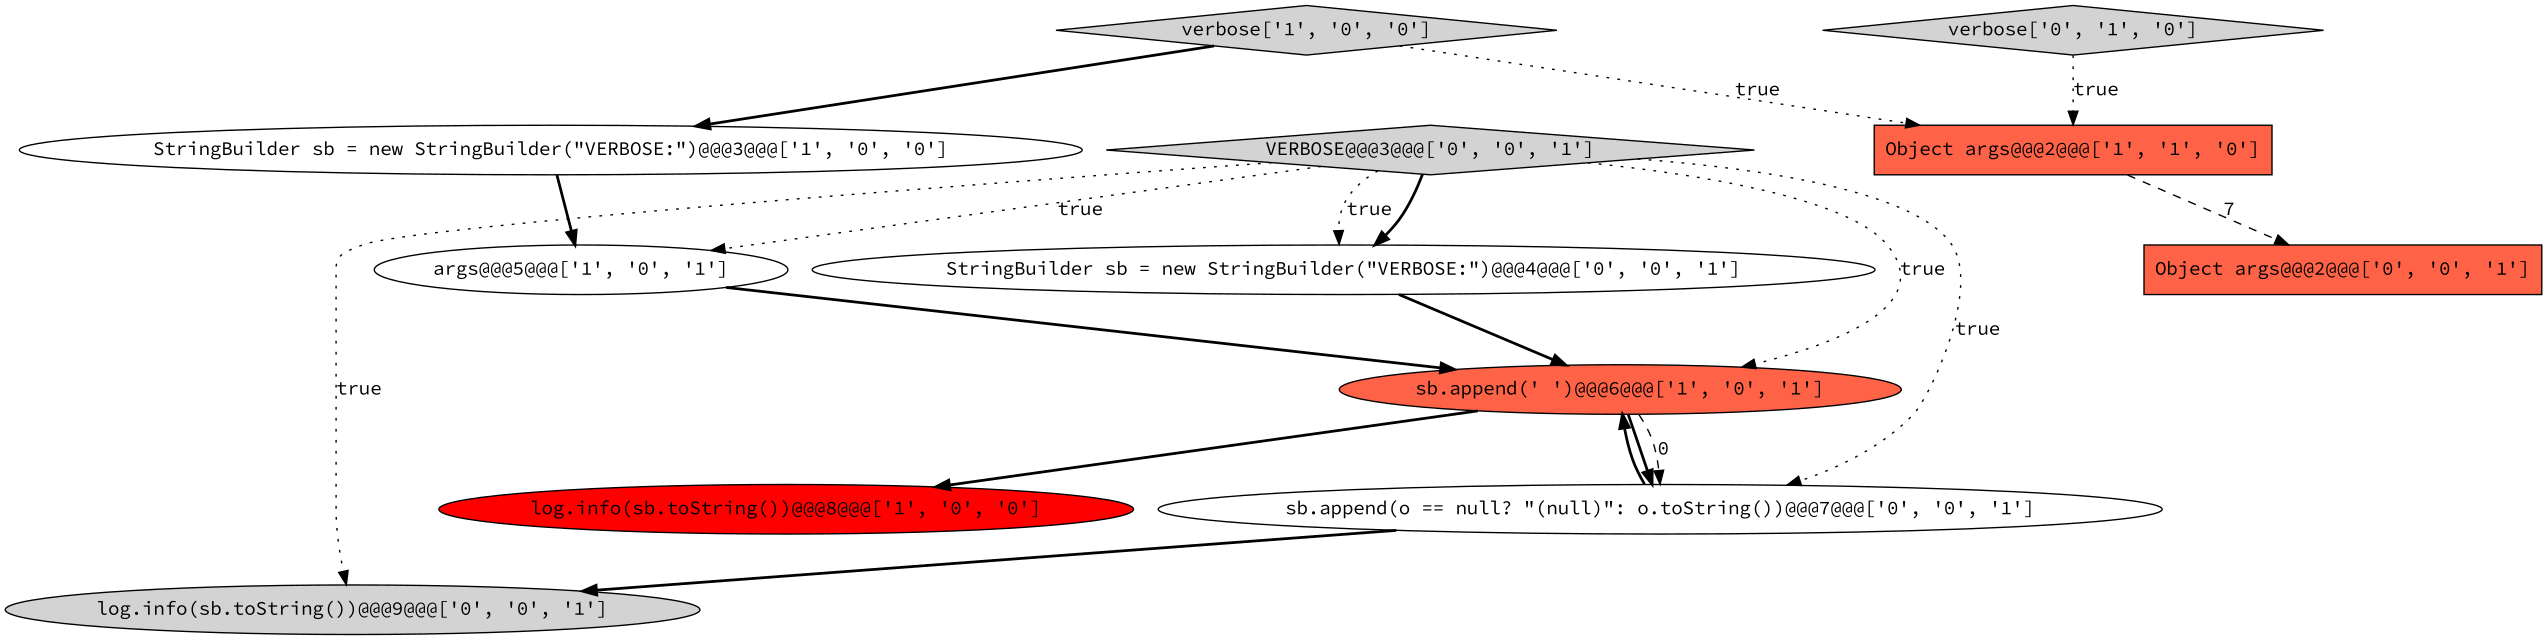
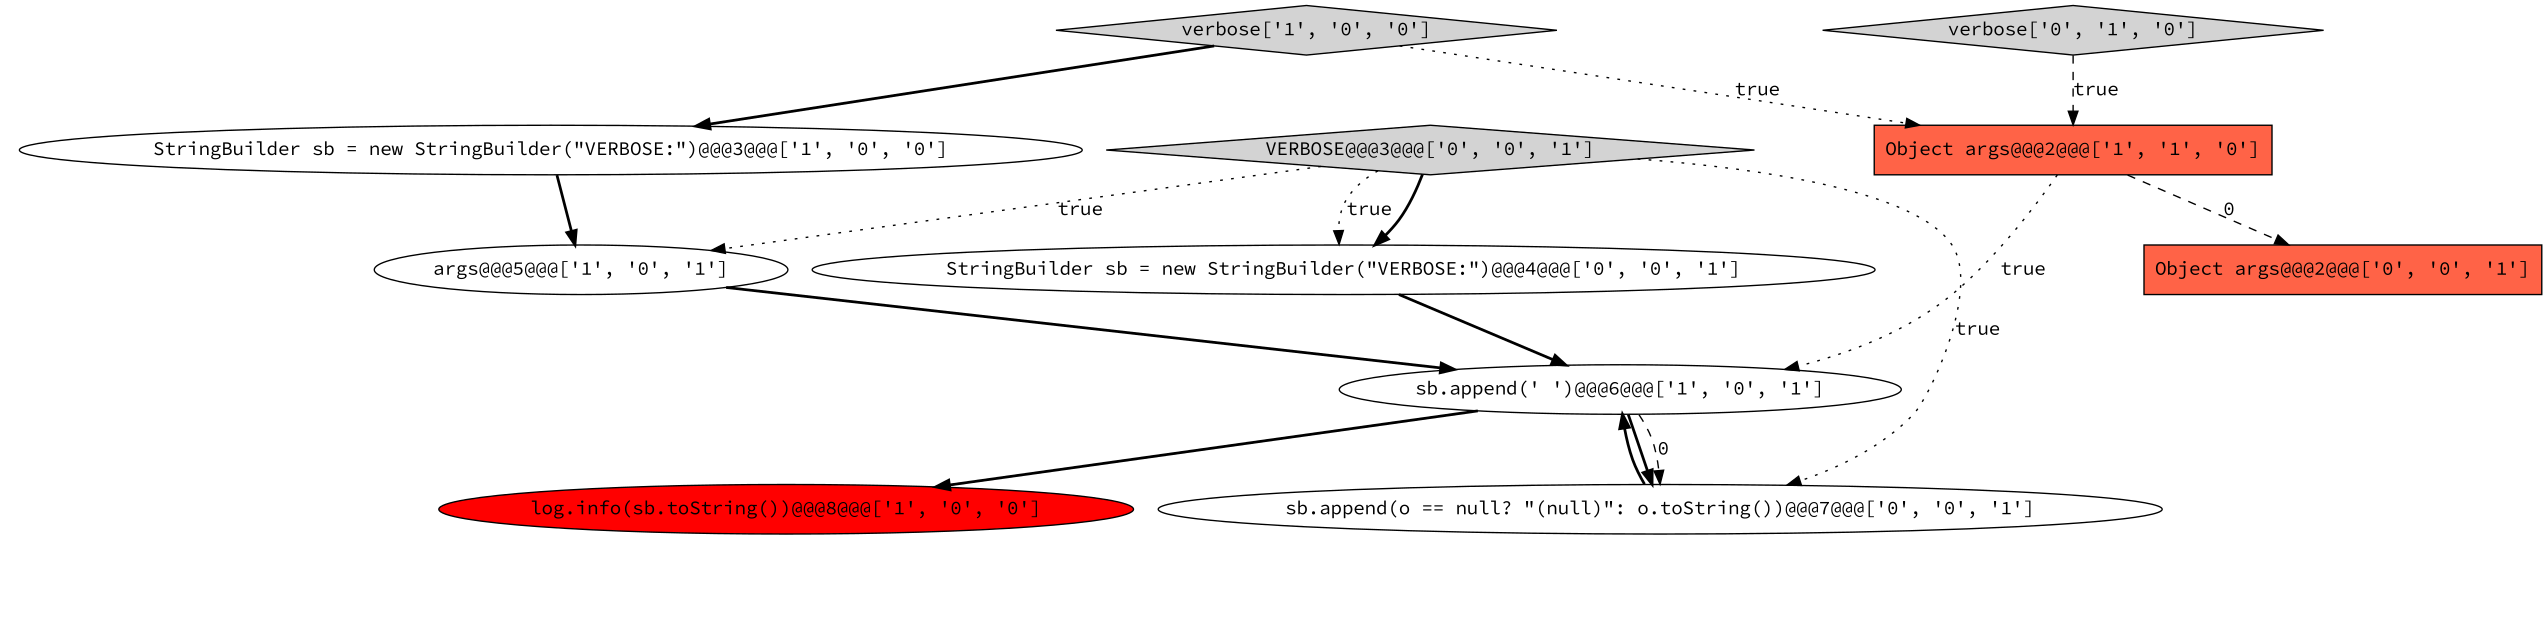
(2073, 83) -> (2073, 83)
(2229, 210) -> (2229, 210)
(1845, 217) -> (1948, 298)
(1620, 390) -> (1620, 390)
(353, 610) -> none
